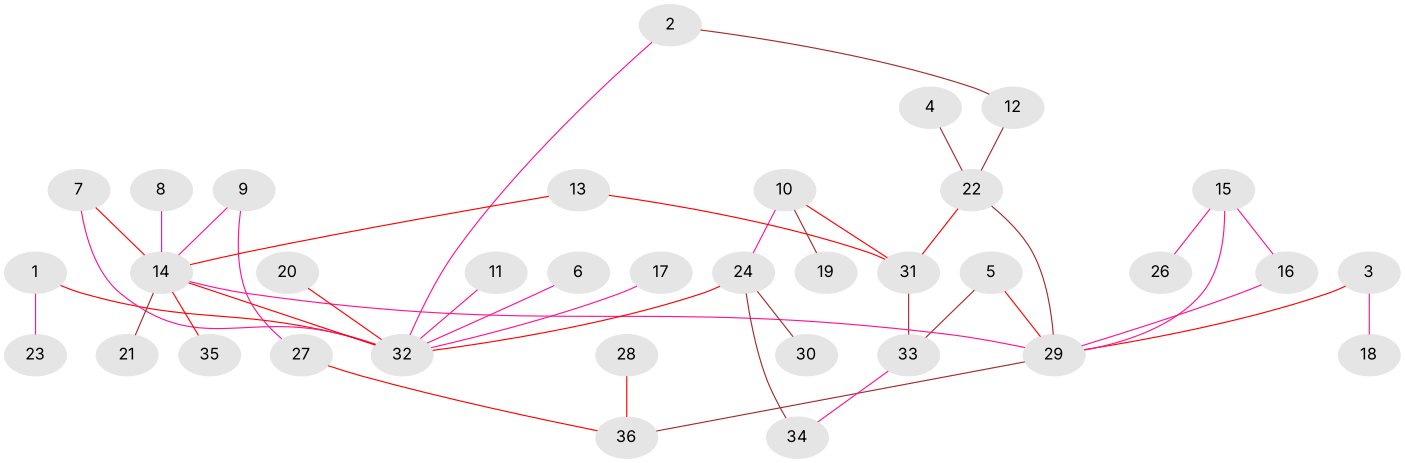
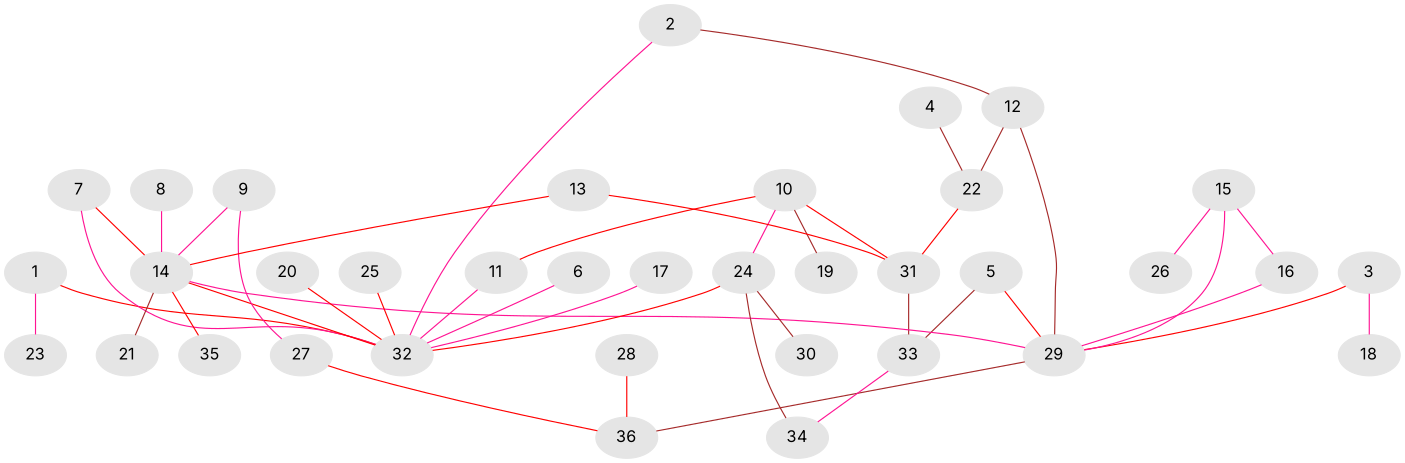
none -> (636, 223)
(1038, 263) -> (1051, 229)
none -> (370, 273)
